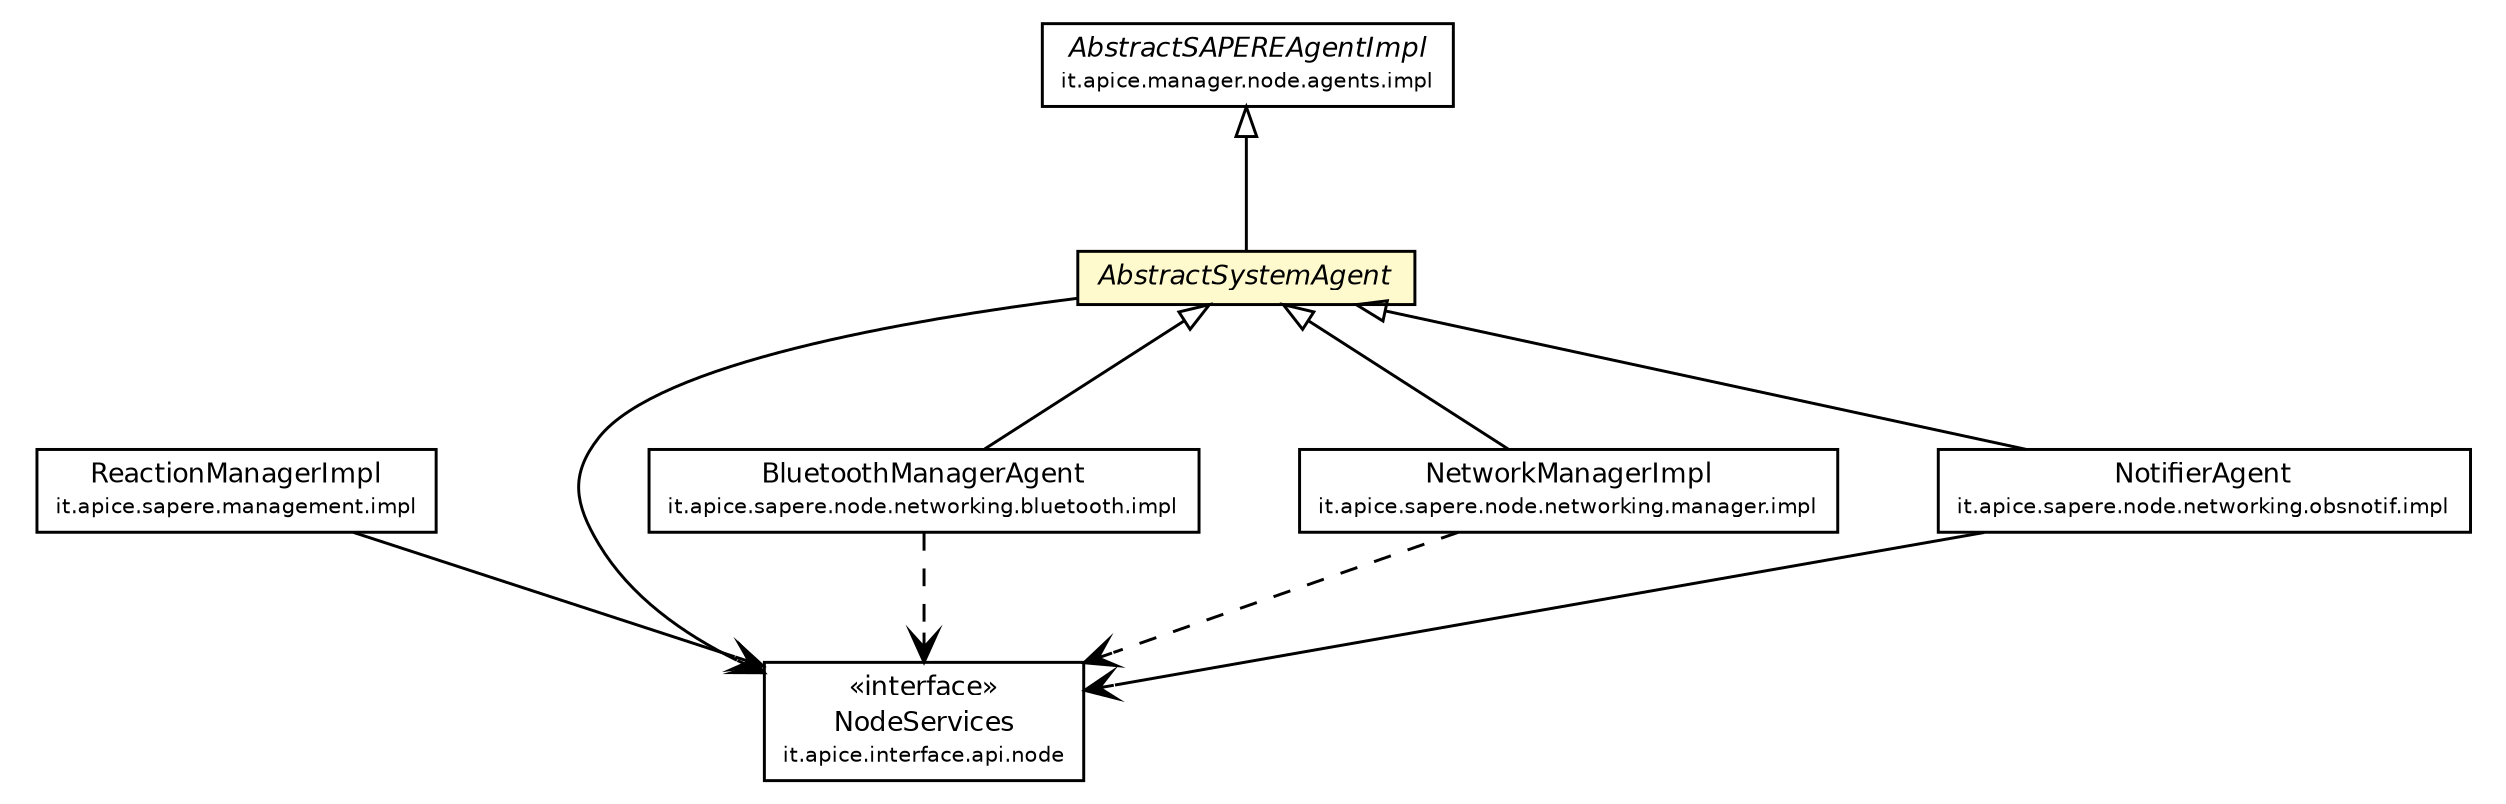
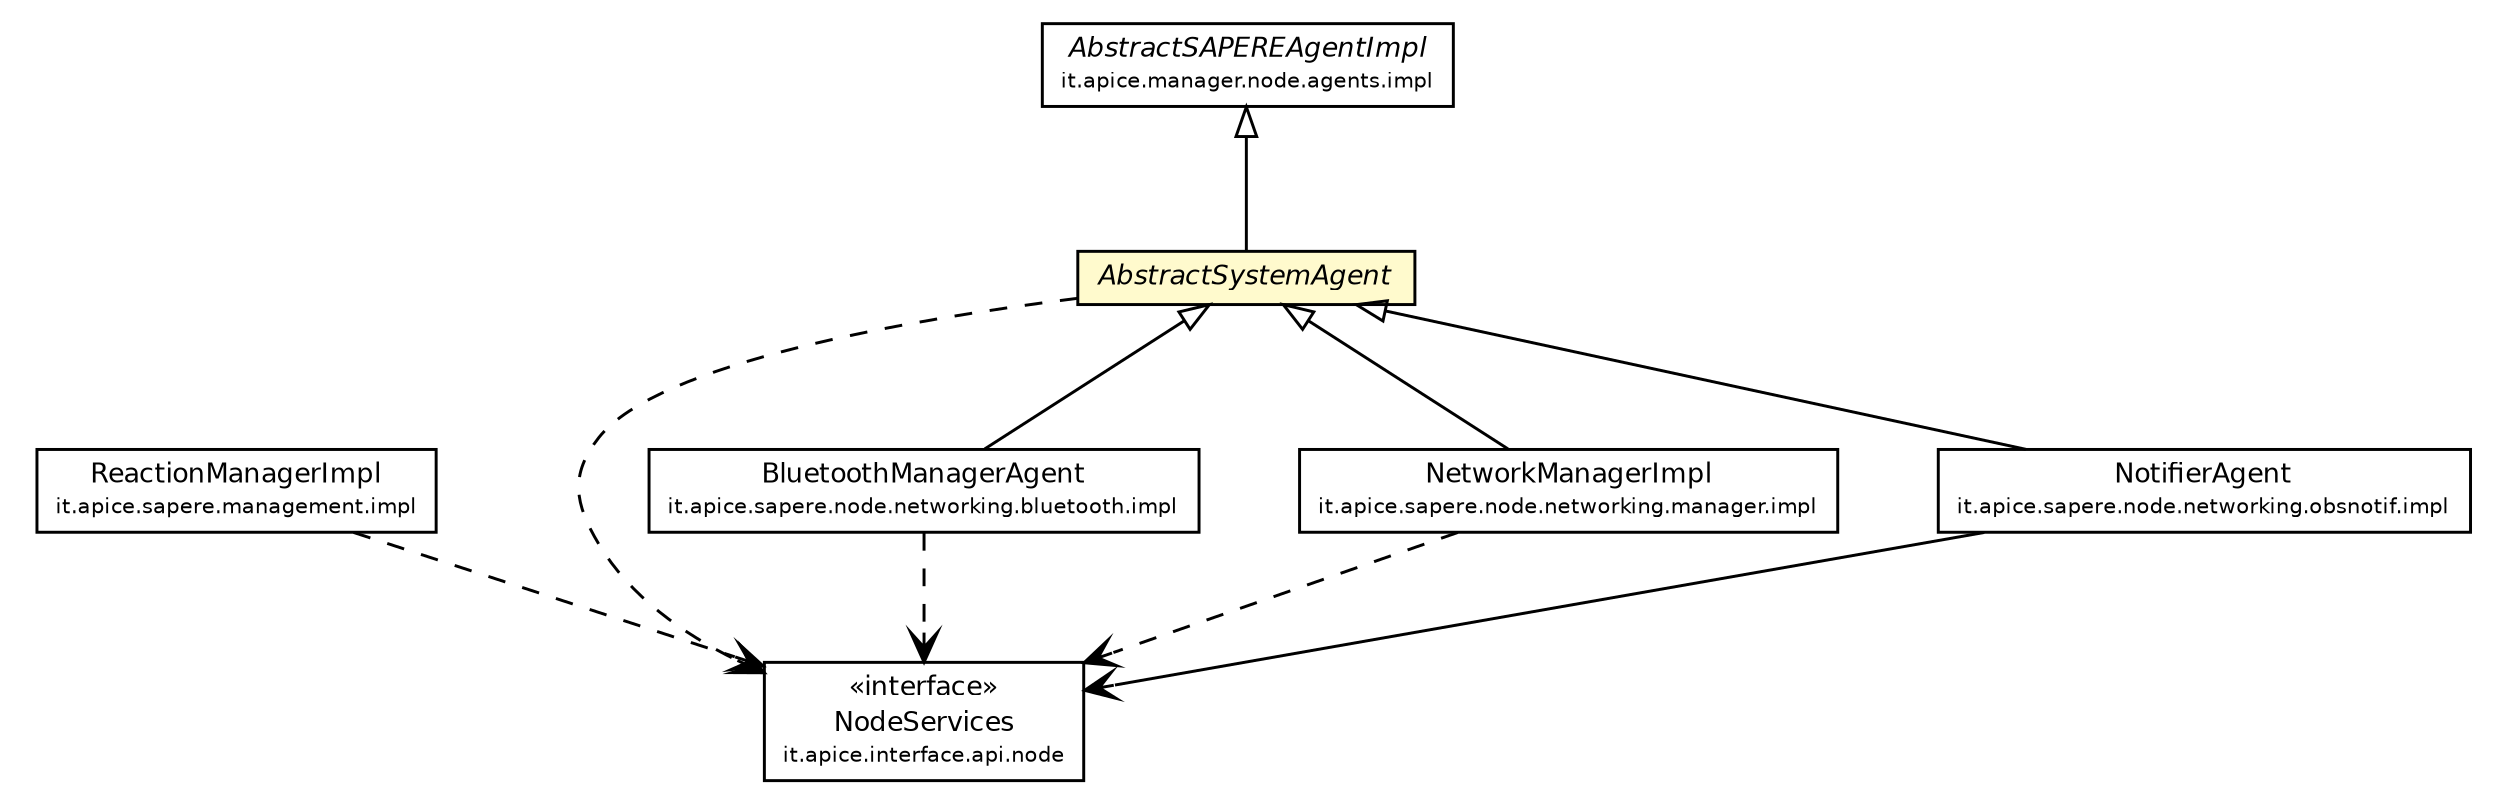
(686, 383) -> (686, 383)
(544, 595) -> (544, 595)
